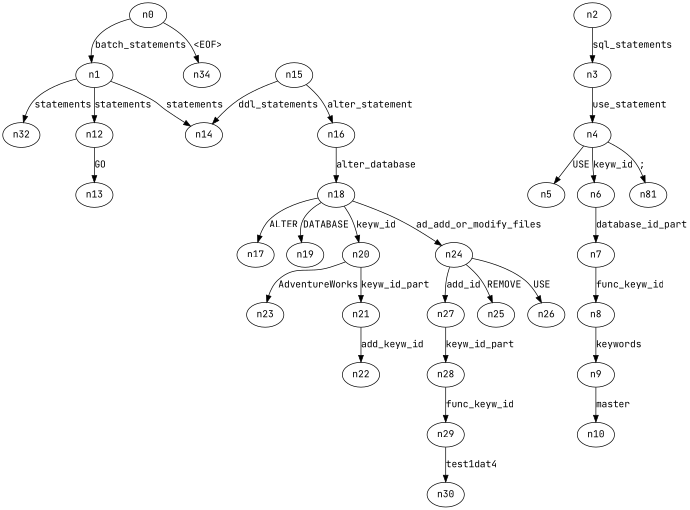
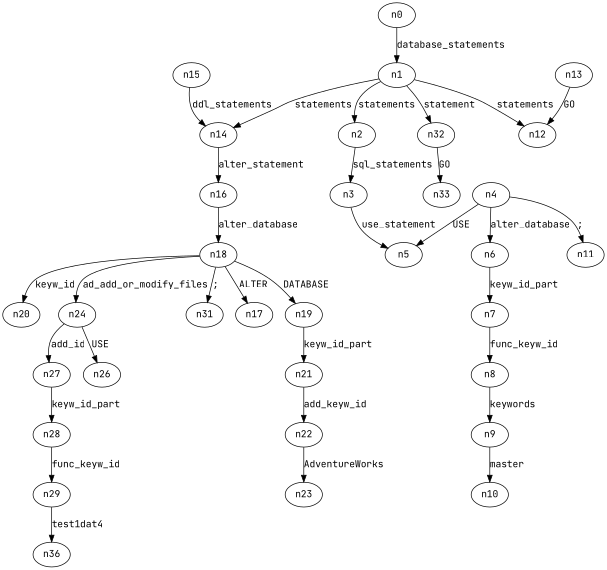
(141, 45) -> (451, 45)
(202, 75) -> none
none -> (362, 95)
(320, 99) -> (218, 162)
(592, 102) -> (362, 230)
(63, 105) -> (450, 105)
(94, 162) -> (562, 104)
(613, 165) -> (530, 225)
none -> (442, 195)
(648, 195) -> (586, 255)
(642, 225) -> (524, 285)
(302, 270) -> (304, 461)
(361, 281) -> (304, 341)
none -> (205, 315)
(496, 315) -> none
(446, 495) -> (52, 555)
